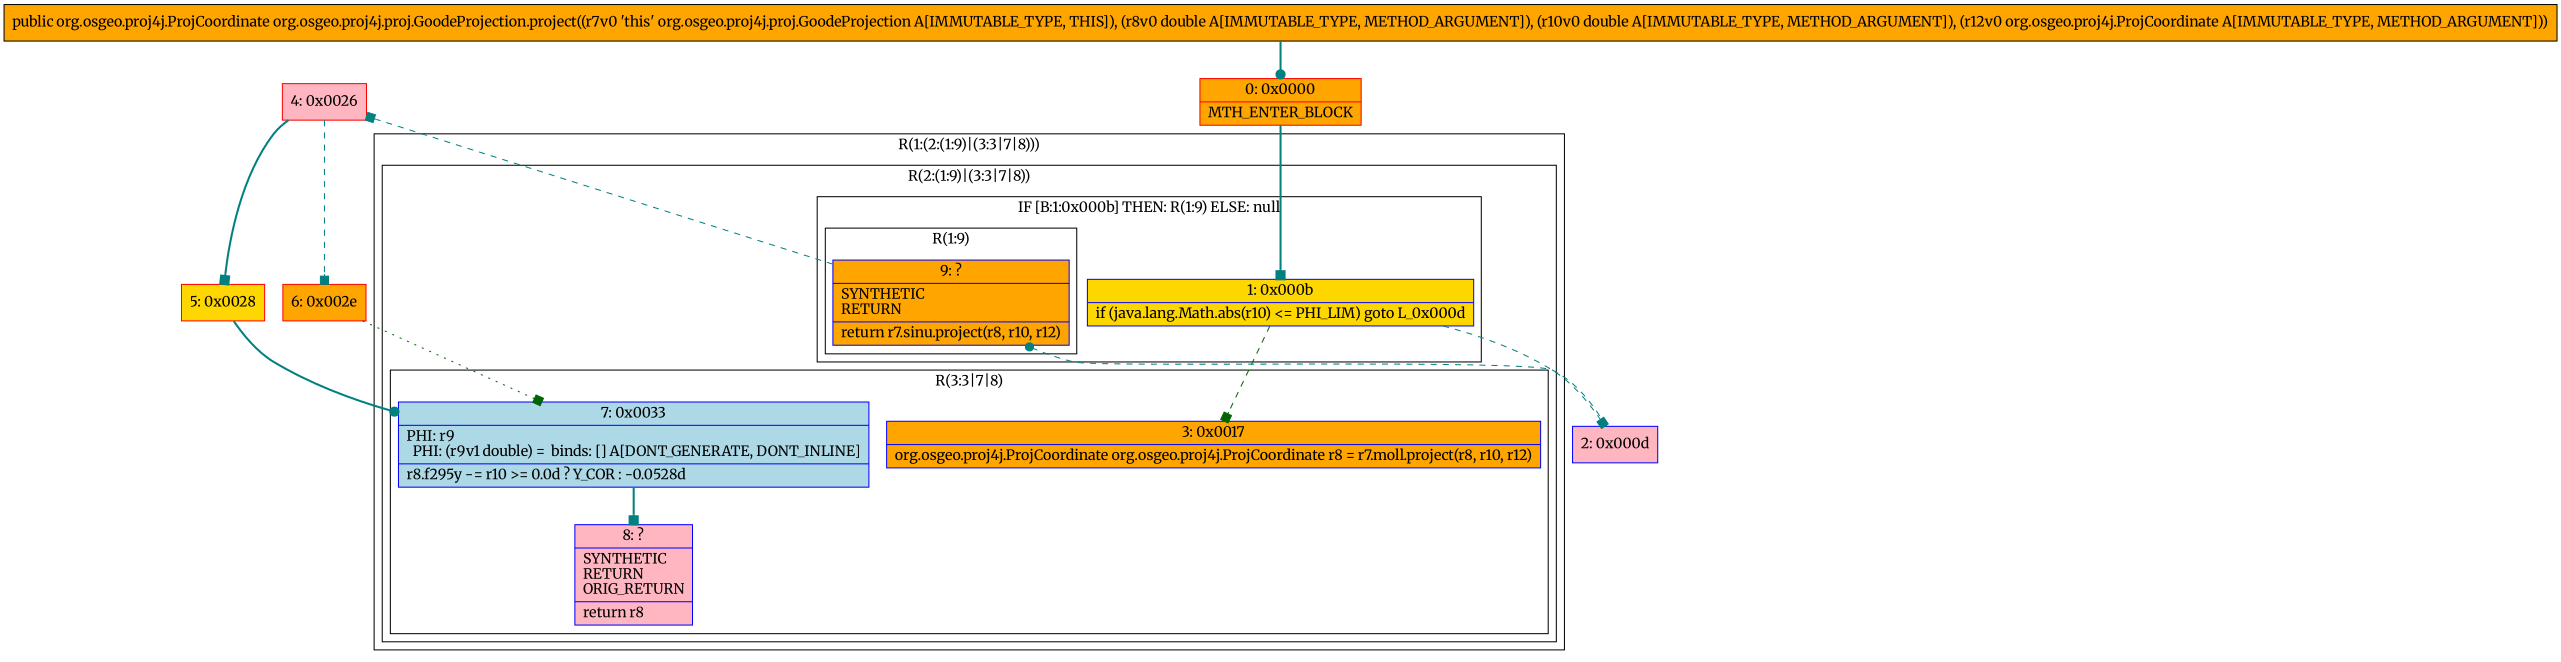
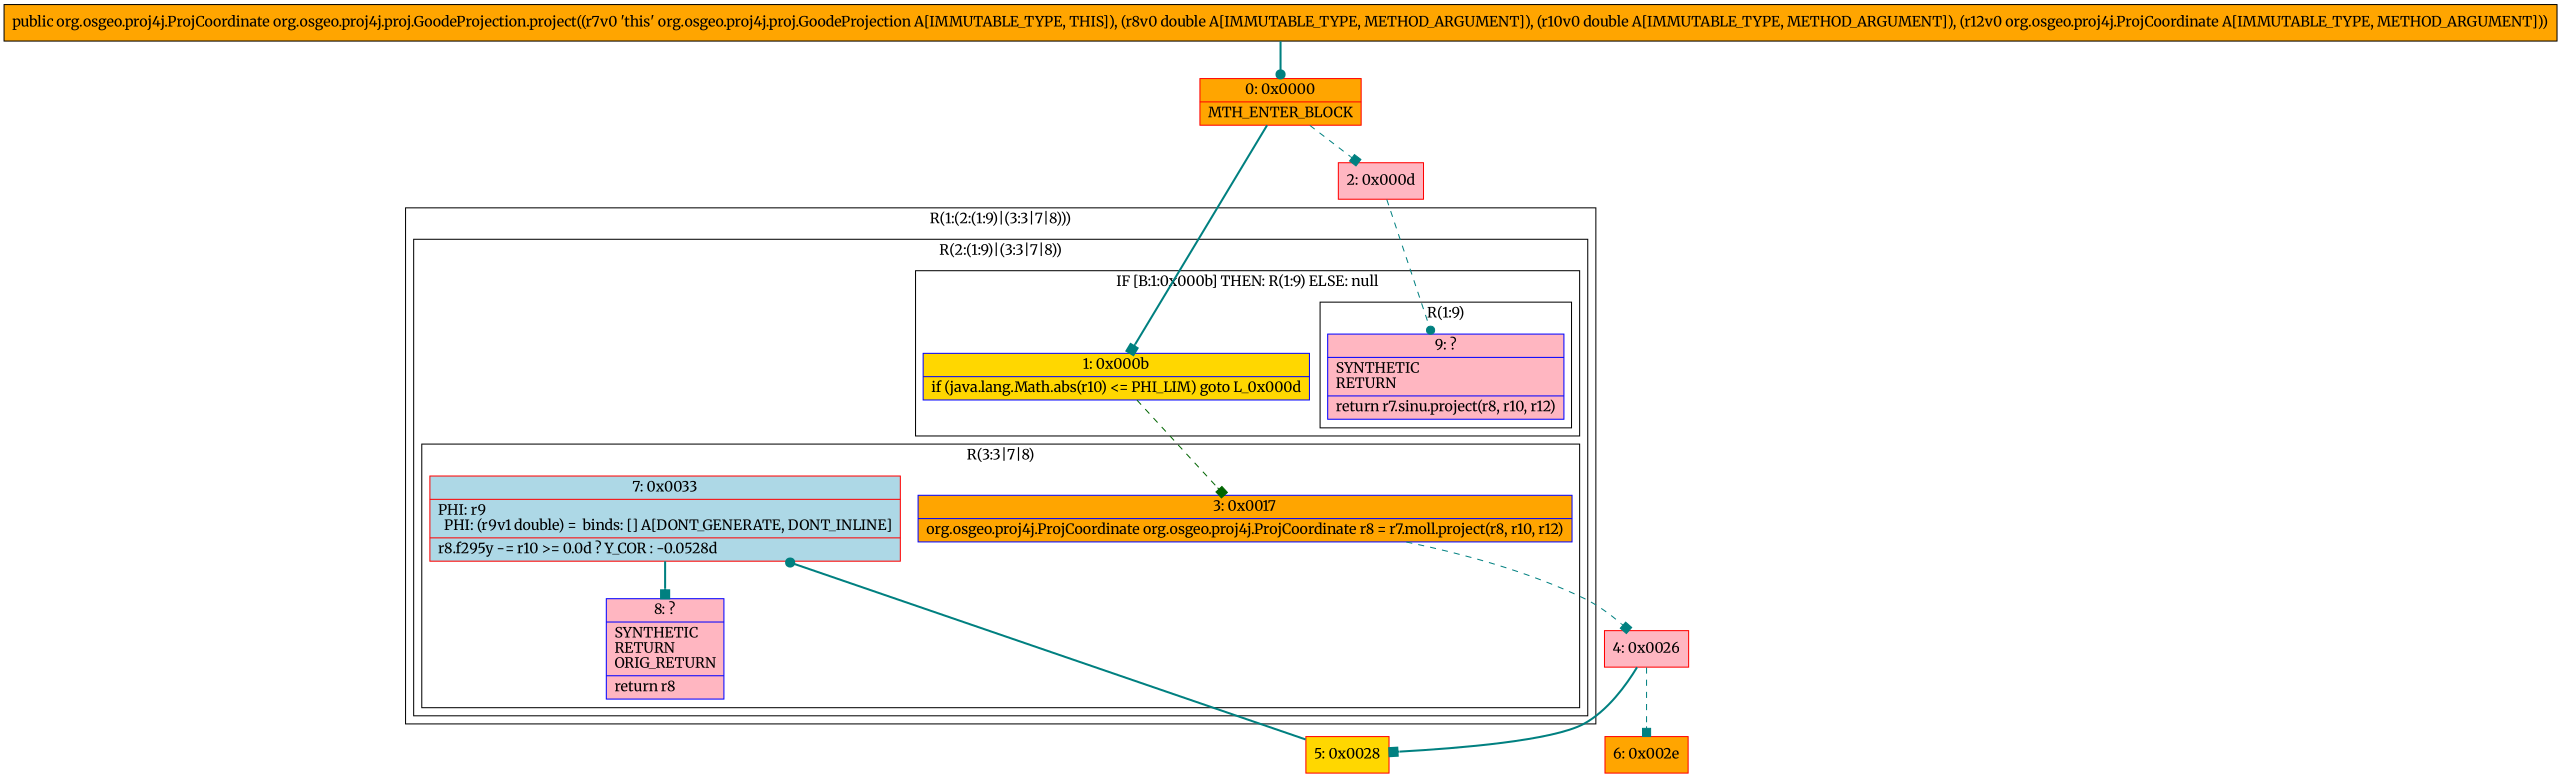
(605, 192) -> (1518, 572)
(951, 303) -> (1446, 377)
(1530, 358) -> (1330, 141)
(447, 359) -> none
(634, 445) -> (665, 519)
(1615, 445) -> (1381, 181)
